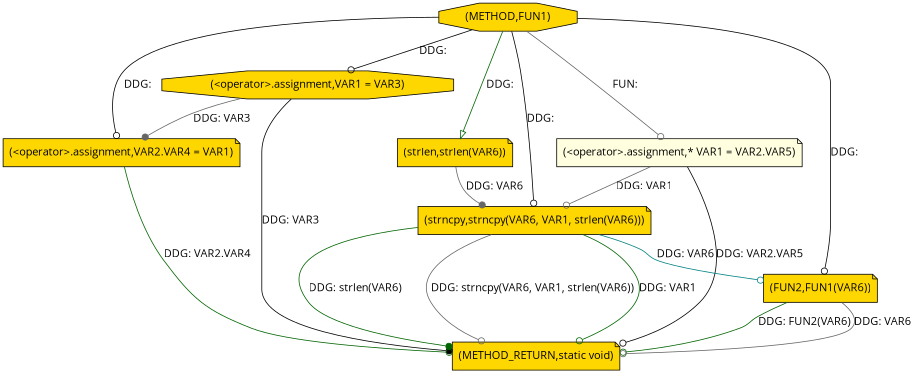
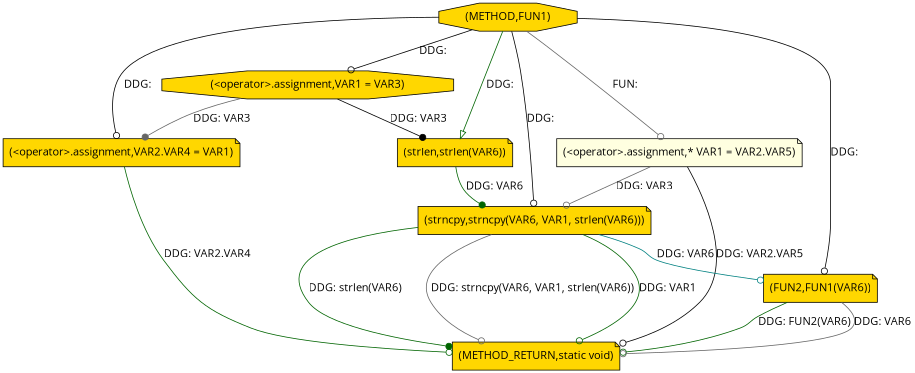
(644, 187) -> (644, 187)
(463, 188) -> (463, 188)
(262, 291) -> (379, 118)
